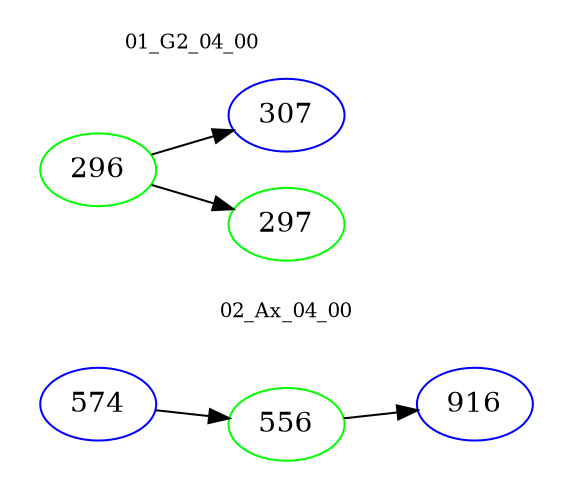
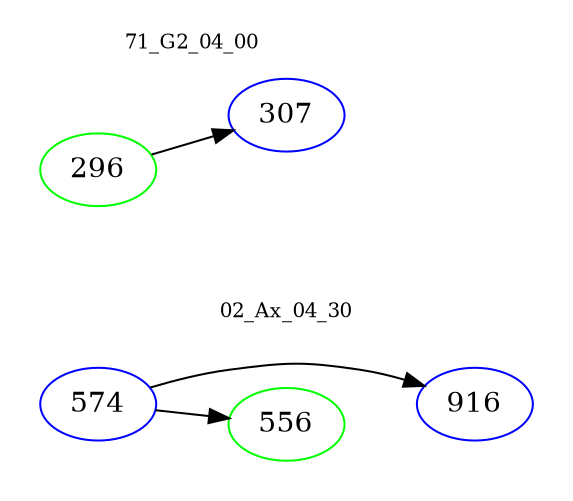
(192, 43) -> (192, 43)
(287, 224) -> none
(287, 312) -> (287, 312)
(371, 415) -> (277, 364)
